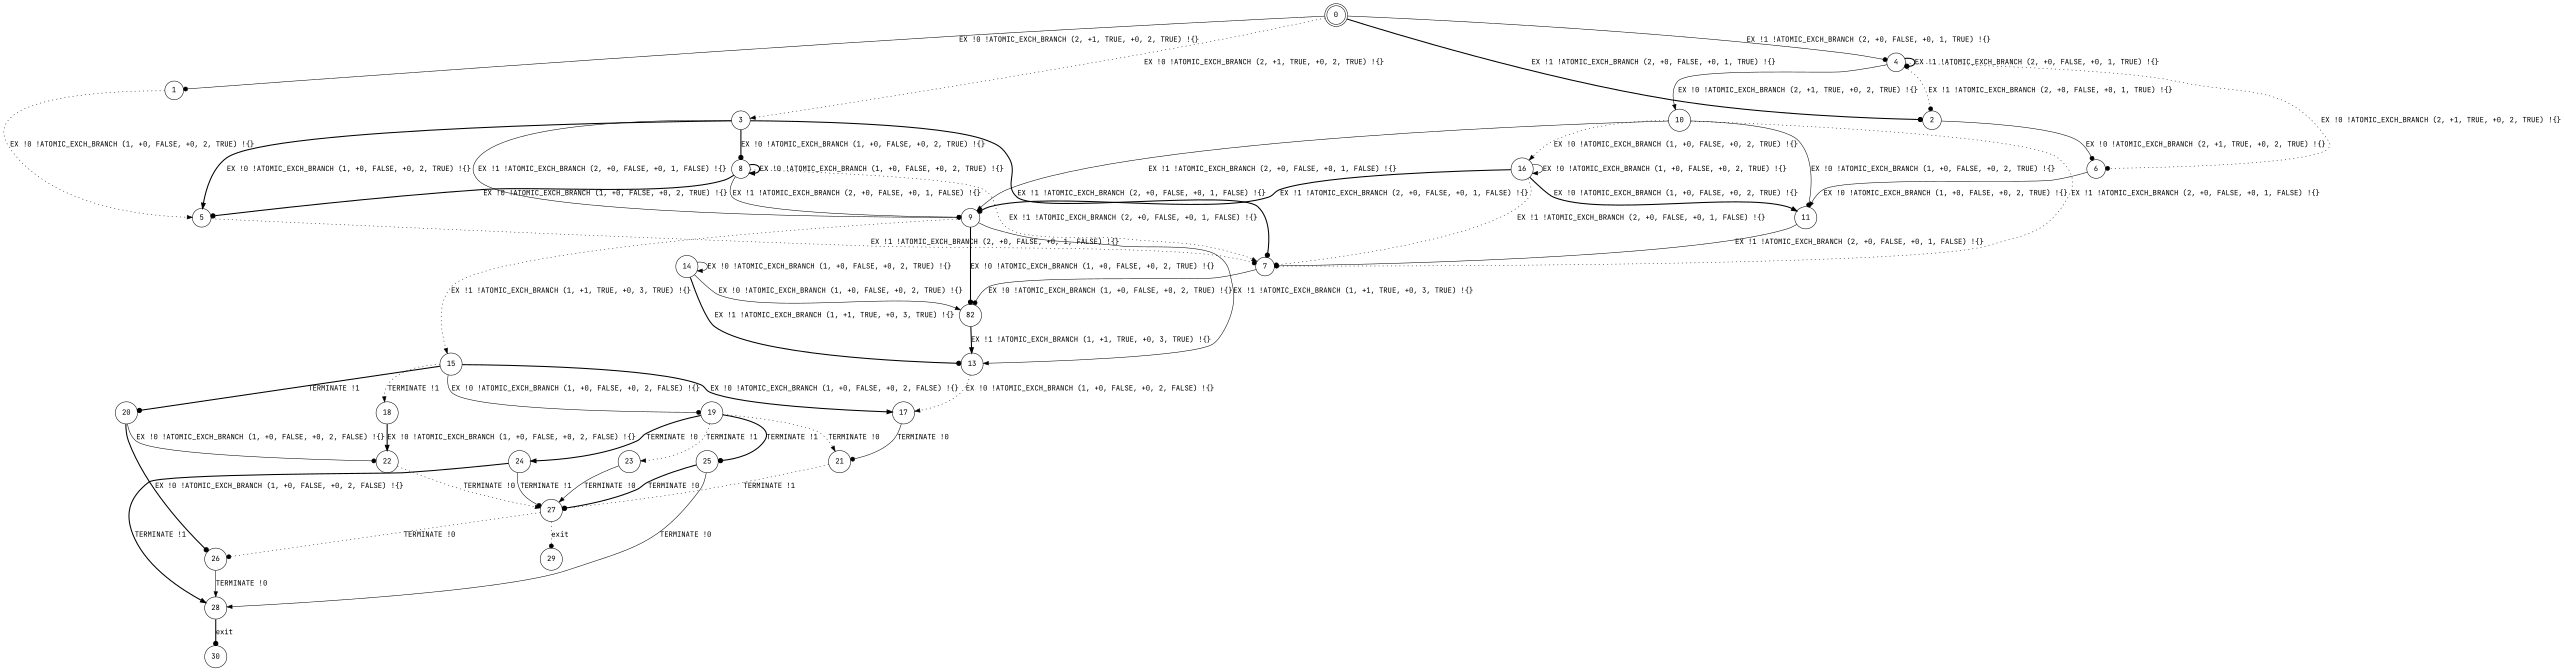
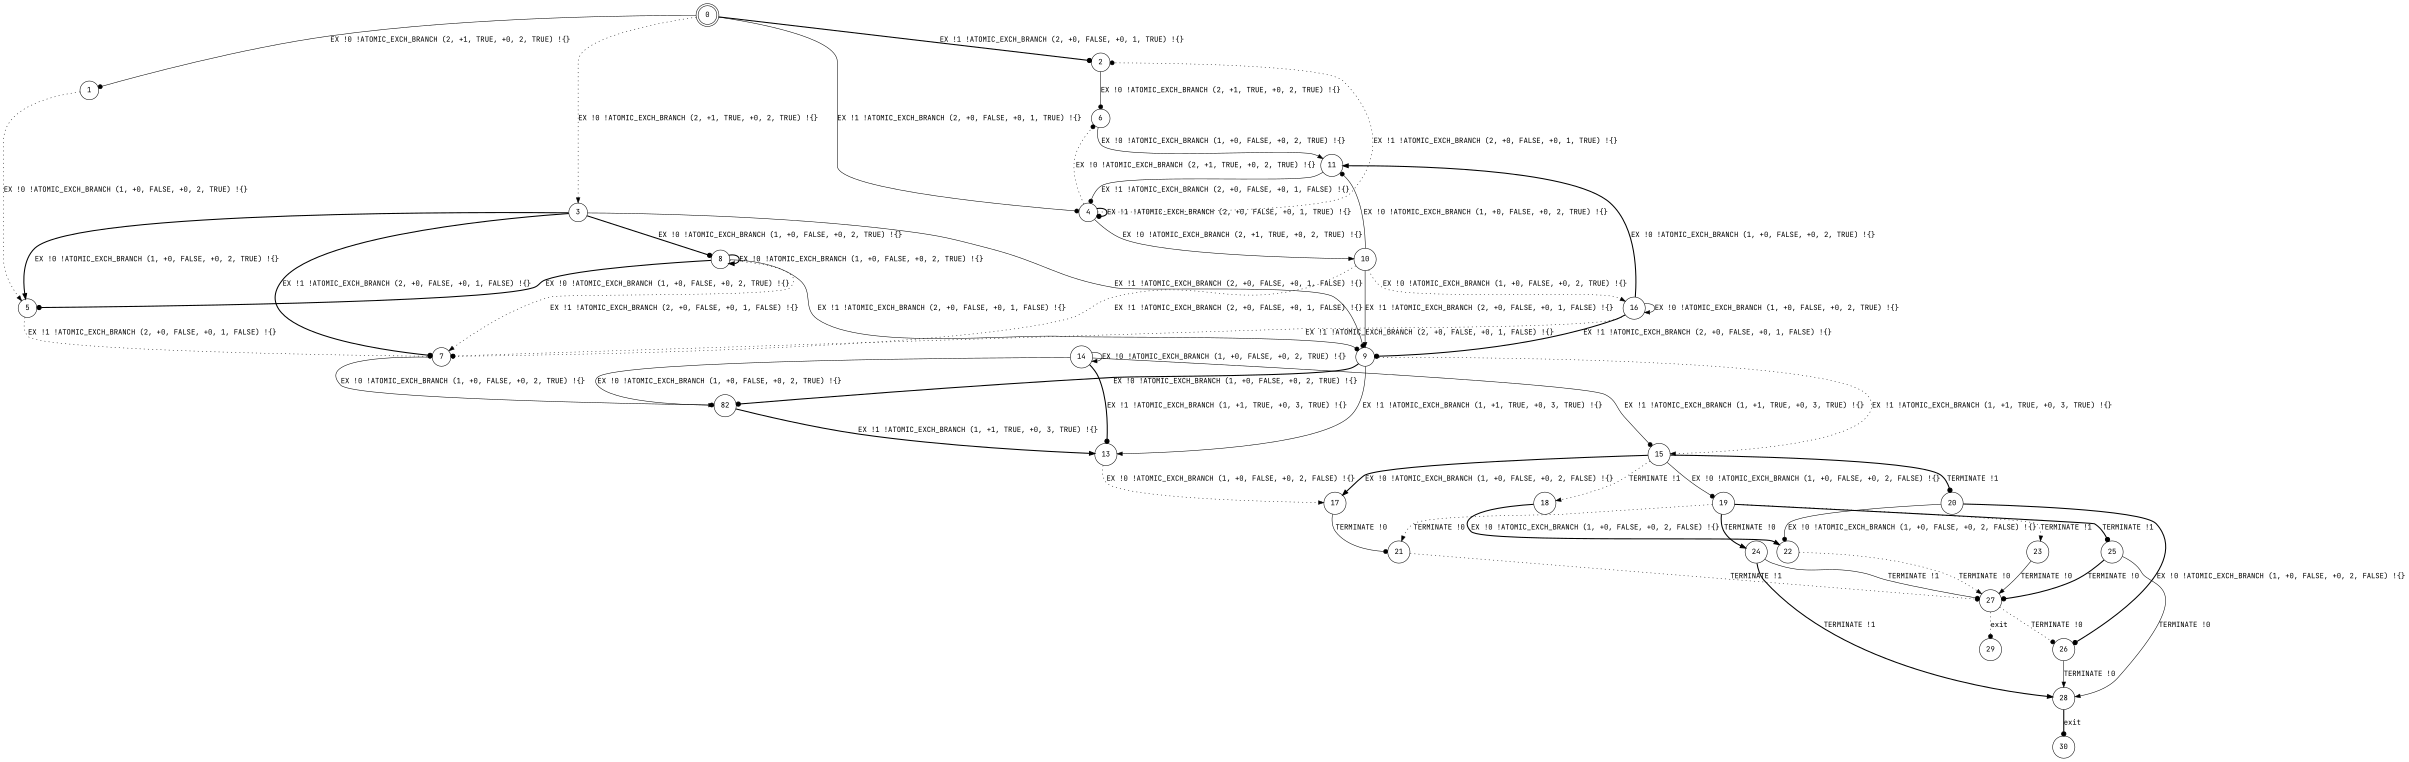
(1539, 257) -> (1204, 179)
none -> (1382, 374)
